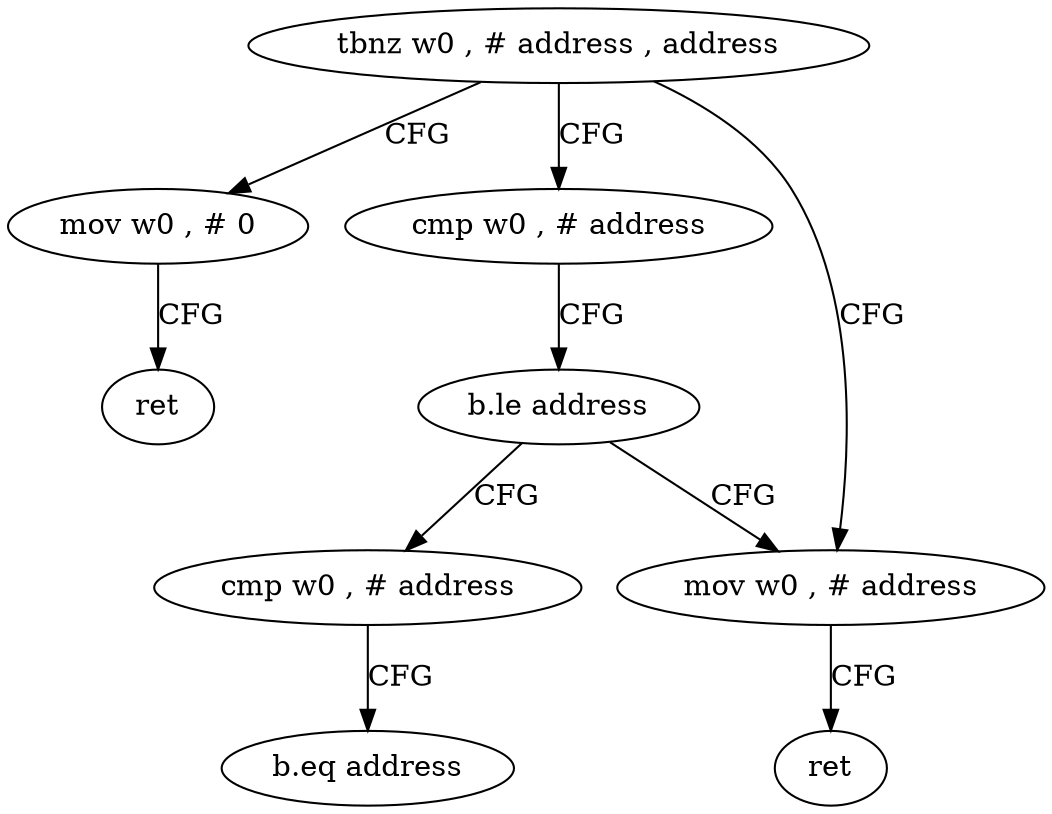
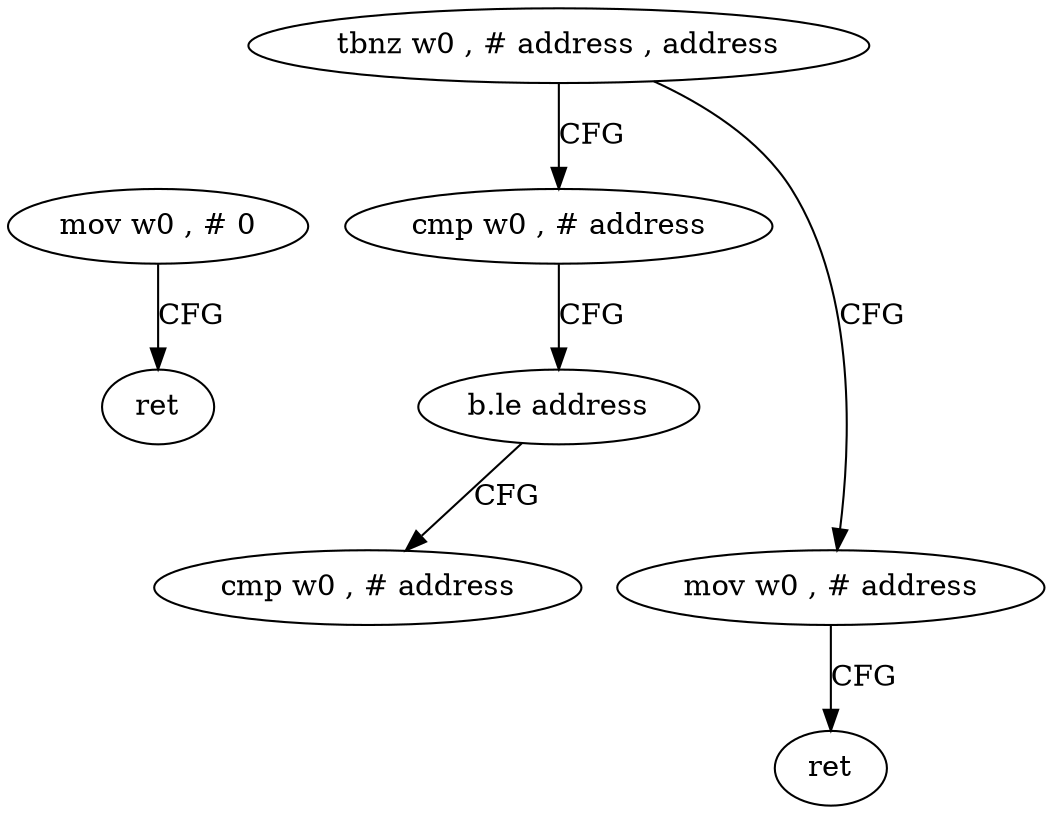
(365, 133) -> none
(685, 491) -> none
(368, 768) -> none
